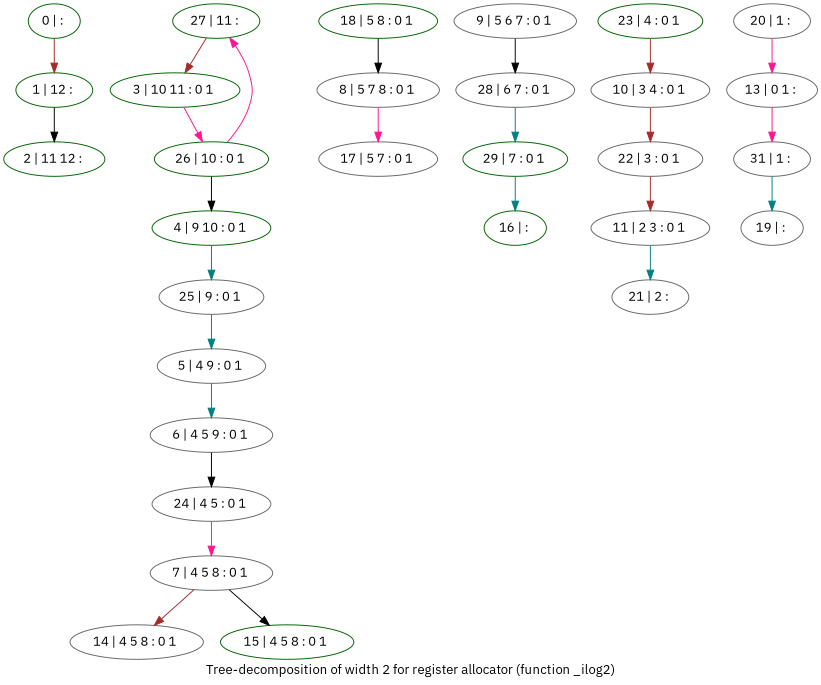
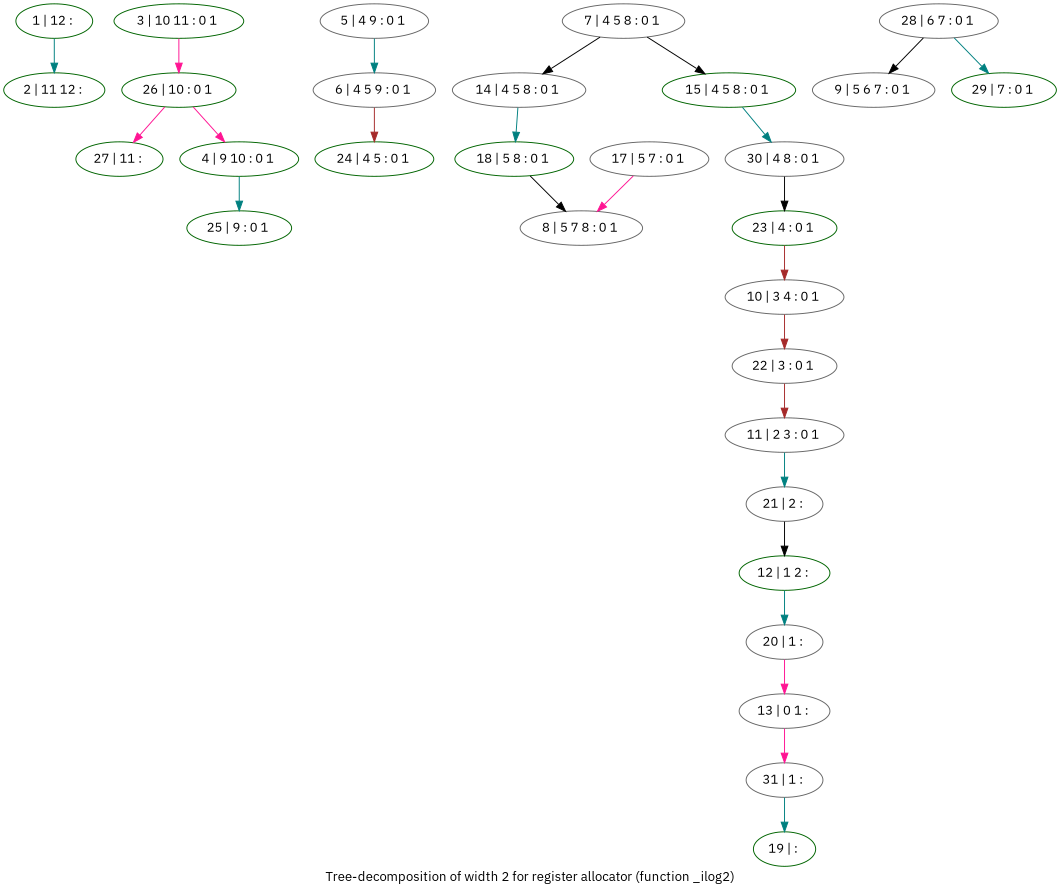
(54, 21) -> none
(198, 51) -> none
(515, 51) -> (910, 52)
(54, 120) -> (54, 51)
(378, 120) -> (619, 190)
none -> (517, 120)
none -> (785, 159)
(211, 189) -> (206, 121)
(515, 228) -> none
(772, 228) -> (785, 849)
(211, 297) -> (239, 228)
(211, 327) -> none
(211, 465) -> (374, 120)
(211, 504) -> (374, 159)
(211, 534) -> none
none -> (785, 573)
(178, 604) -> (576, 53)
